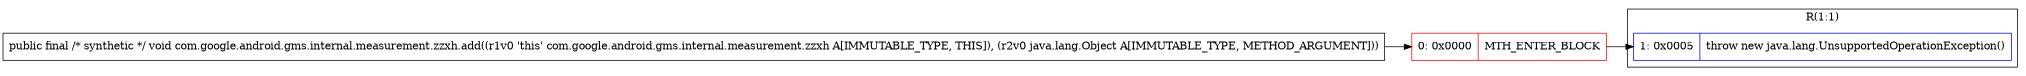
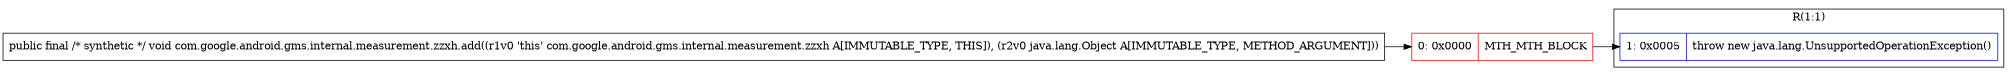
(1542, 46) -> (1535, 46)
